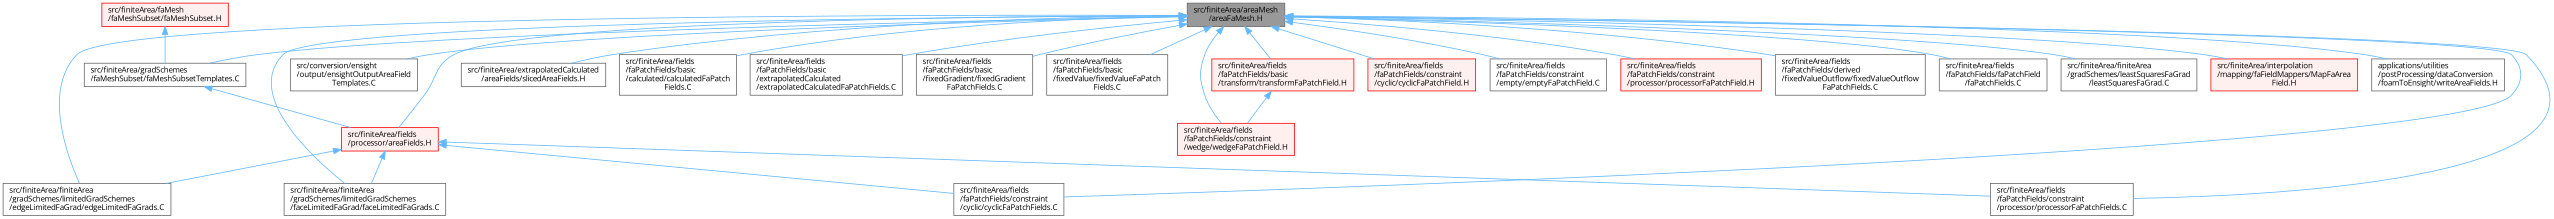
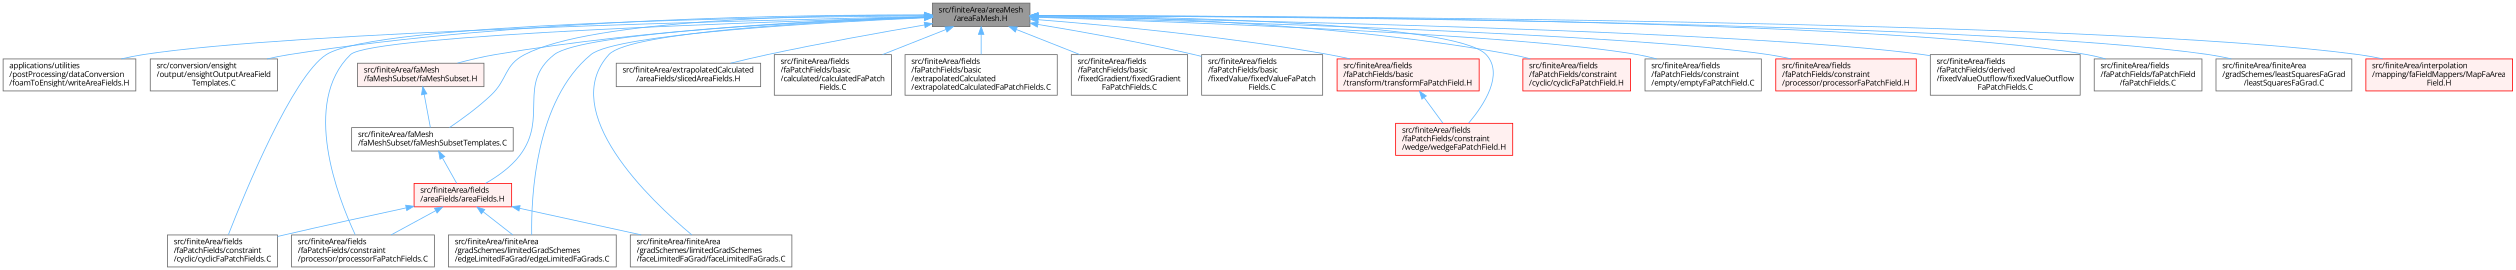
(165, 15) -> (421, 75)
none -> (690, 31)
(165, 75) -> (432, 139)
(390, 139) -> (463, 195)
